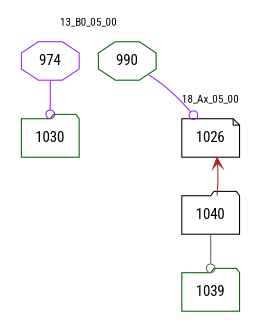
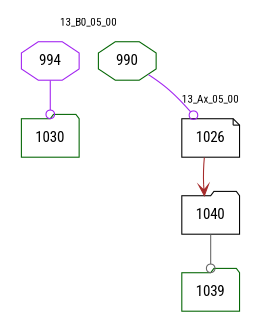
(50, 61) -> (50, 61)
(211, 100) -> (211, 100)
(218, 182) -> (204, 171)
